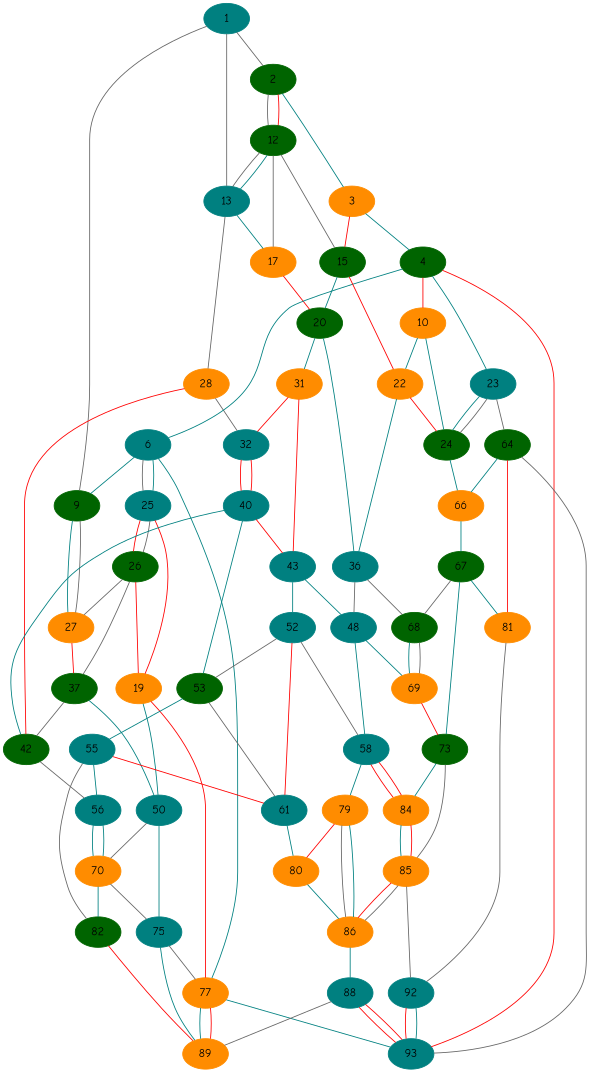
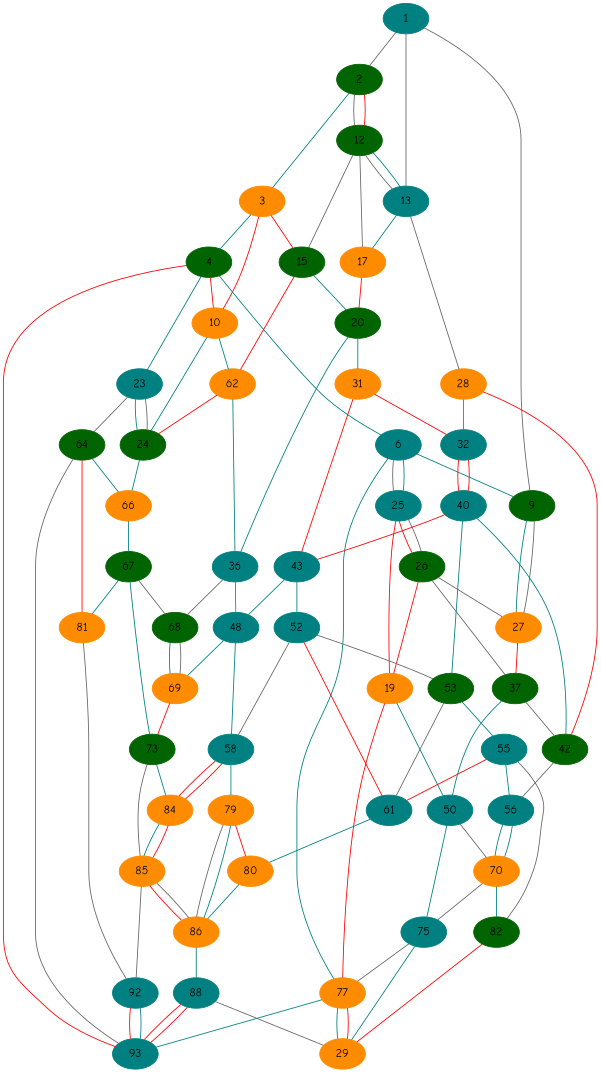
none -> (244, 264)
(400, 384) -> (233, 384)
(206, 1054) -> (343, 1054)
